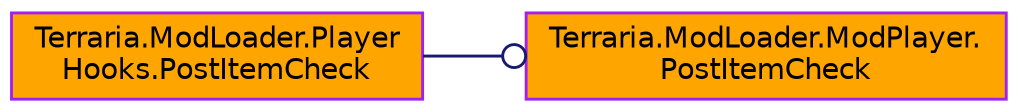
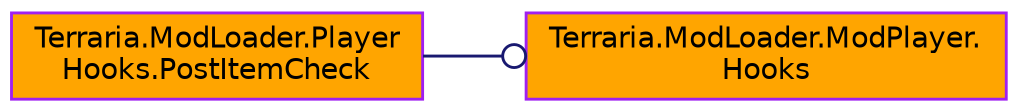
(766, 56) -> (766, 56)
